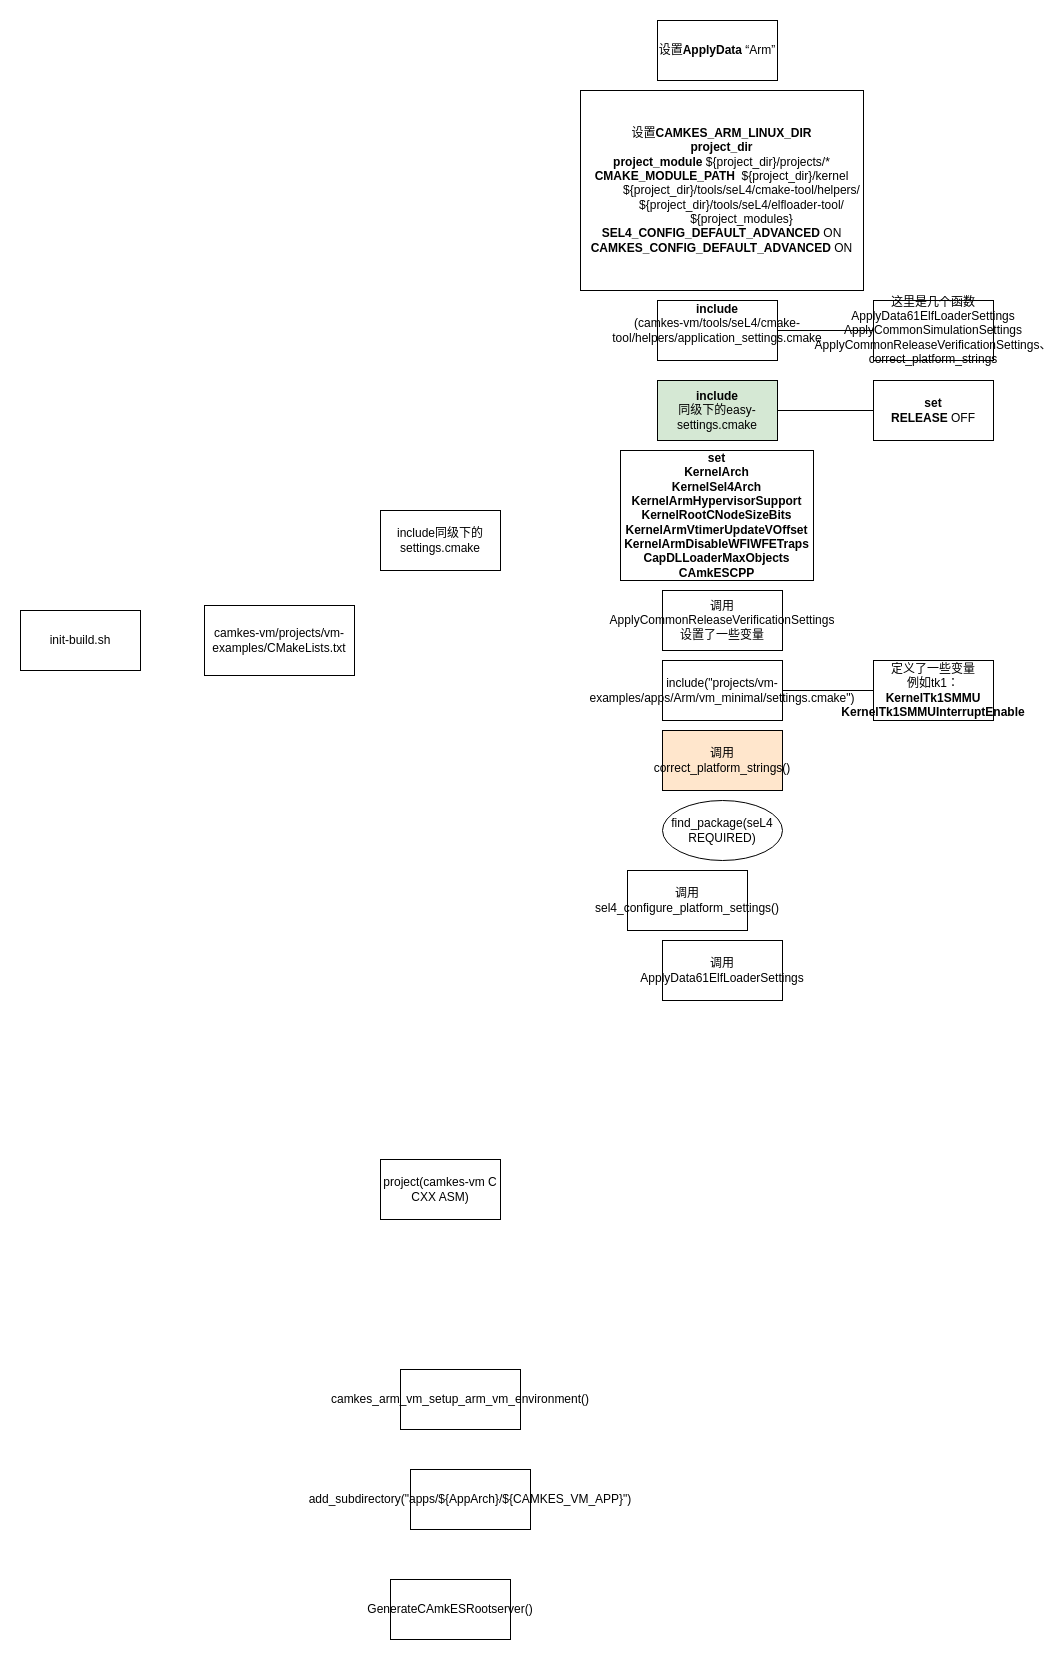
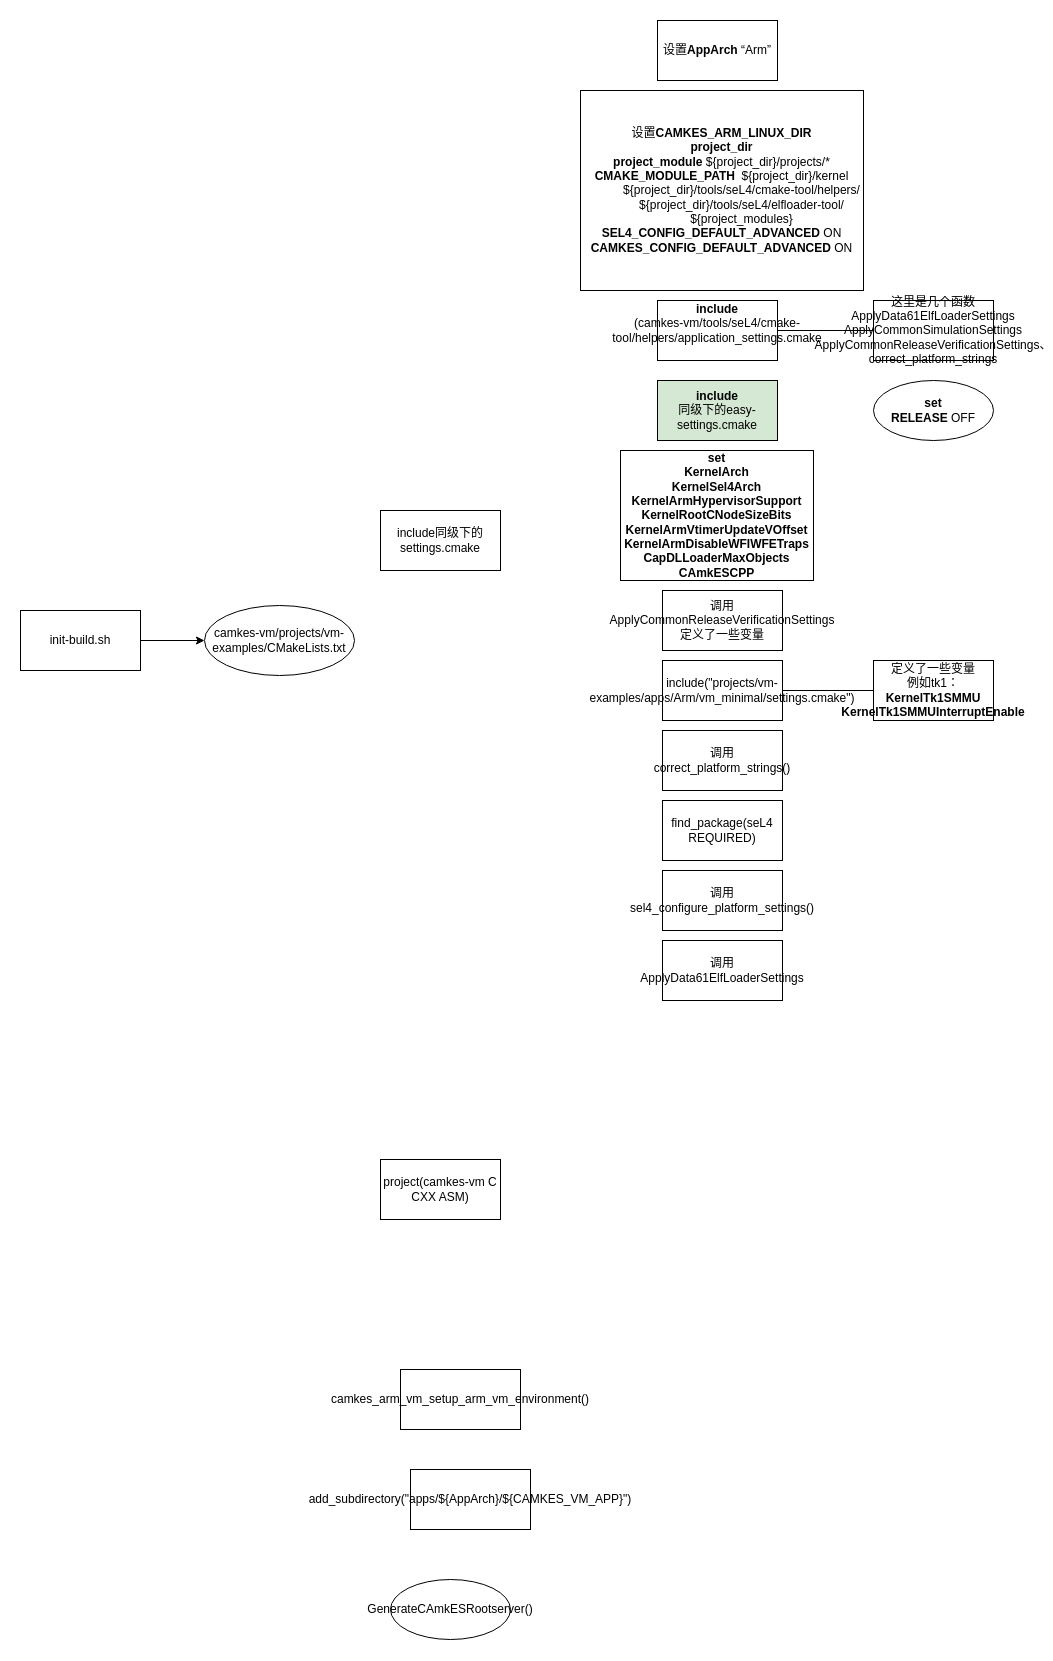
(718, 51) -> (718, 51)
(826, 411) -> none
(934, 411) -> (934, 411)
(723, 621) -> (723, 621)
none -> (169, 641)
(280, 641) -> (280, 641)
(723, 761) -> (723, 761)
(723, 831) -> (723, 831)
(688, 901) -> (723, 901)
(451, 1610) -> (451, 1610)
